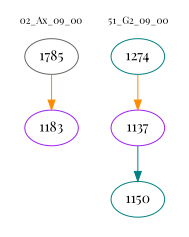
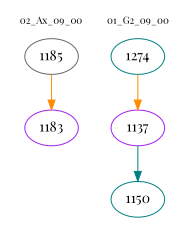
(138, 21) -> (138, 21)
(52, 57) -> (52, 57)
